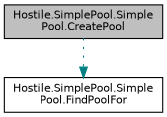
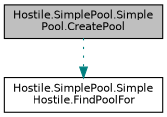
(84, 95) -> (84, 95)
